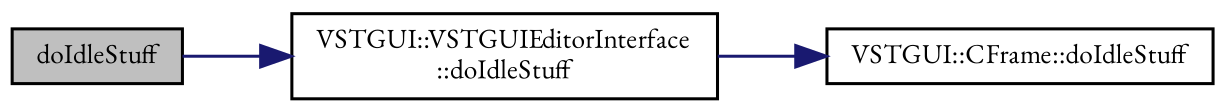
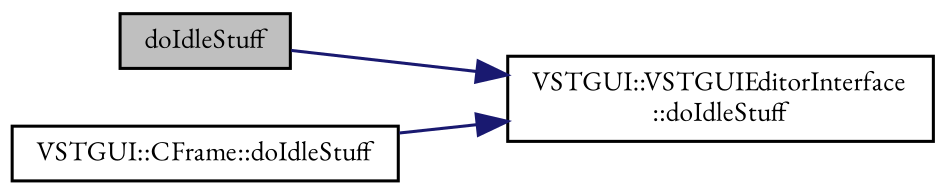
(756, 56) -> (438, 129)
